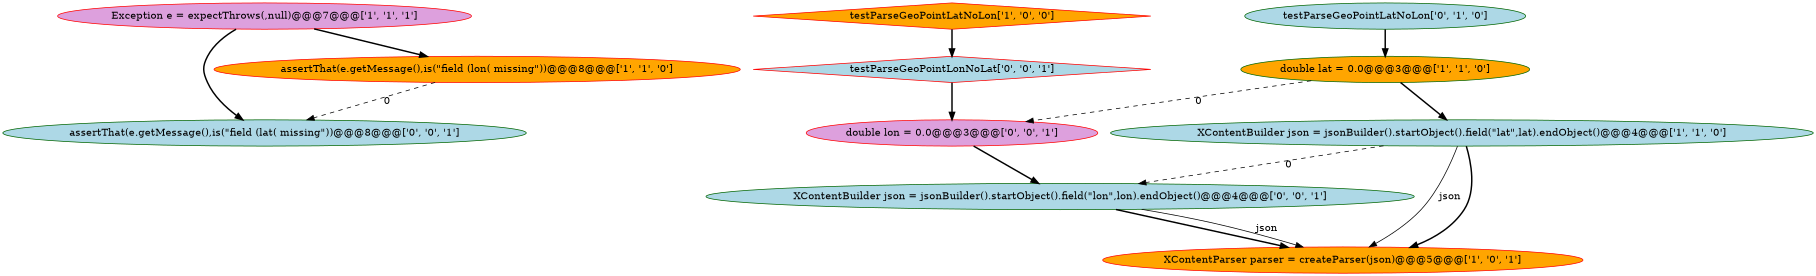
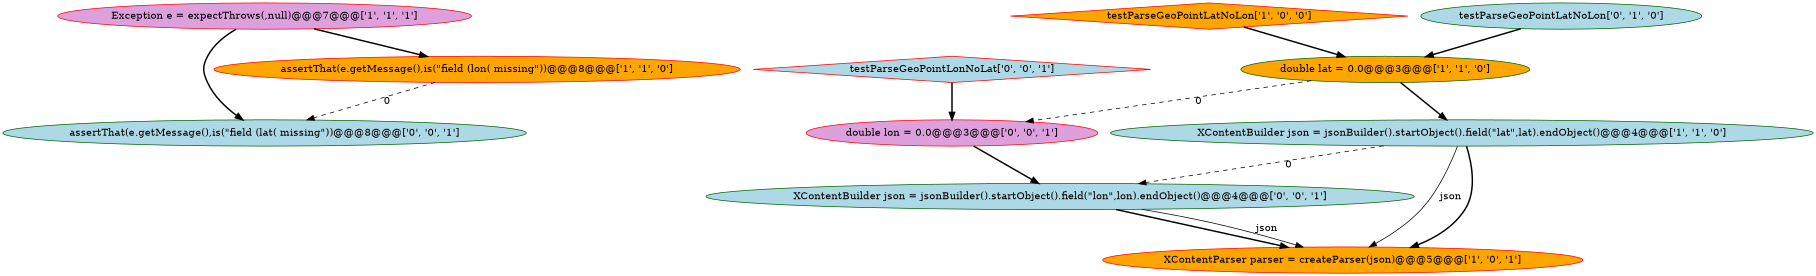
(952, 39) -> (1291, 41)
